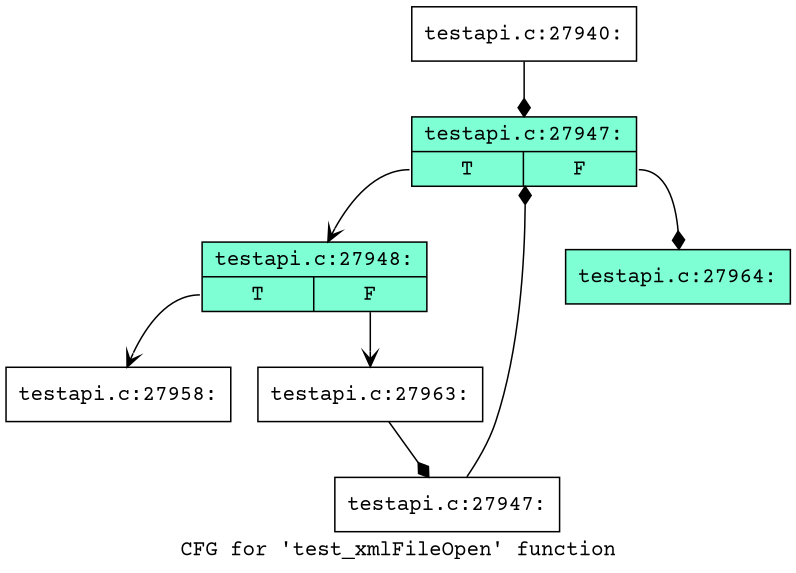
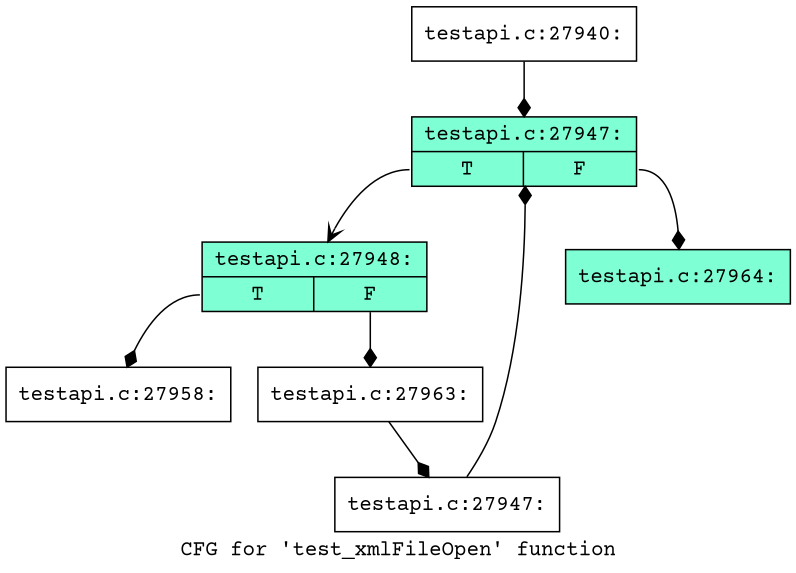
(159, 314) -> (160, 313)
(370, 332) -> (370, 330)
